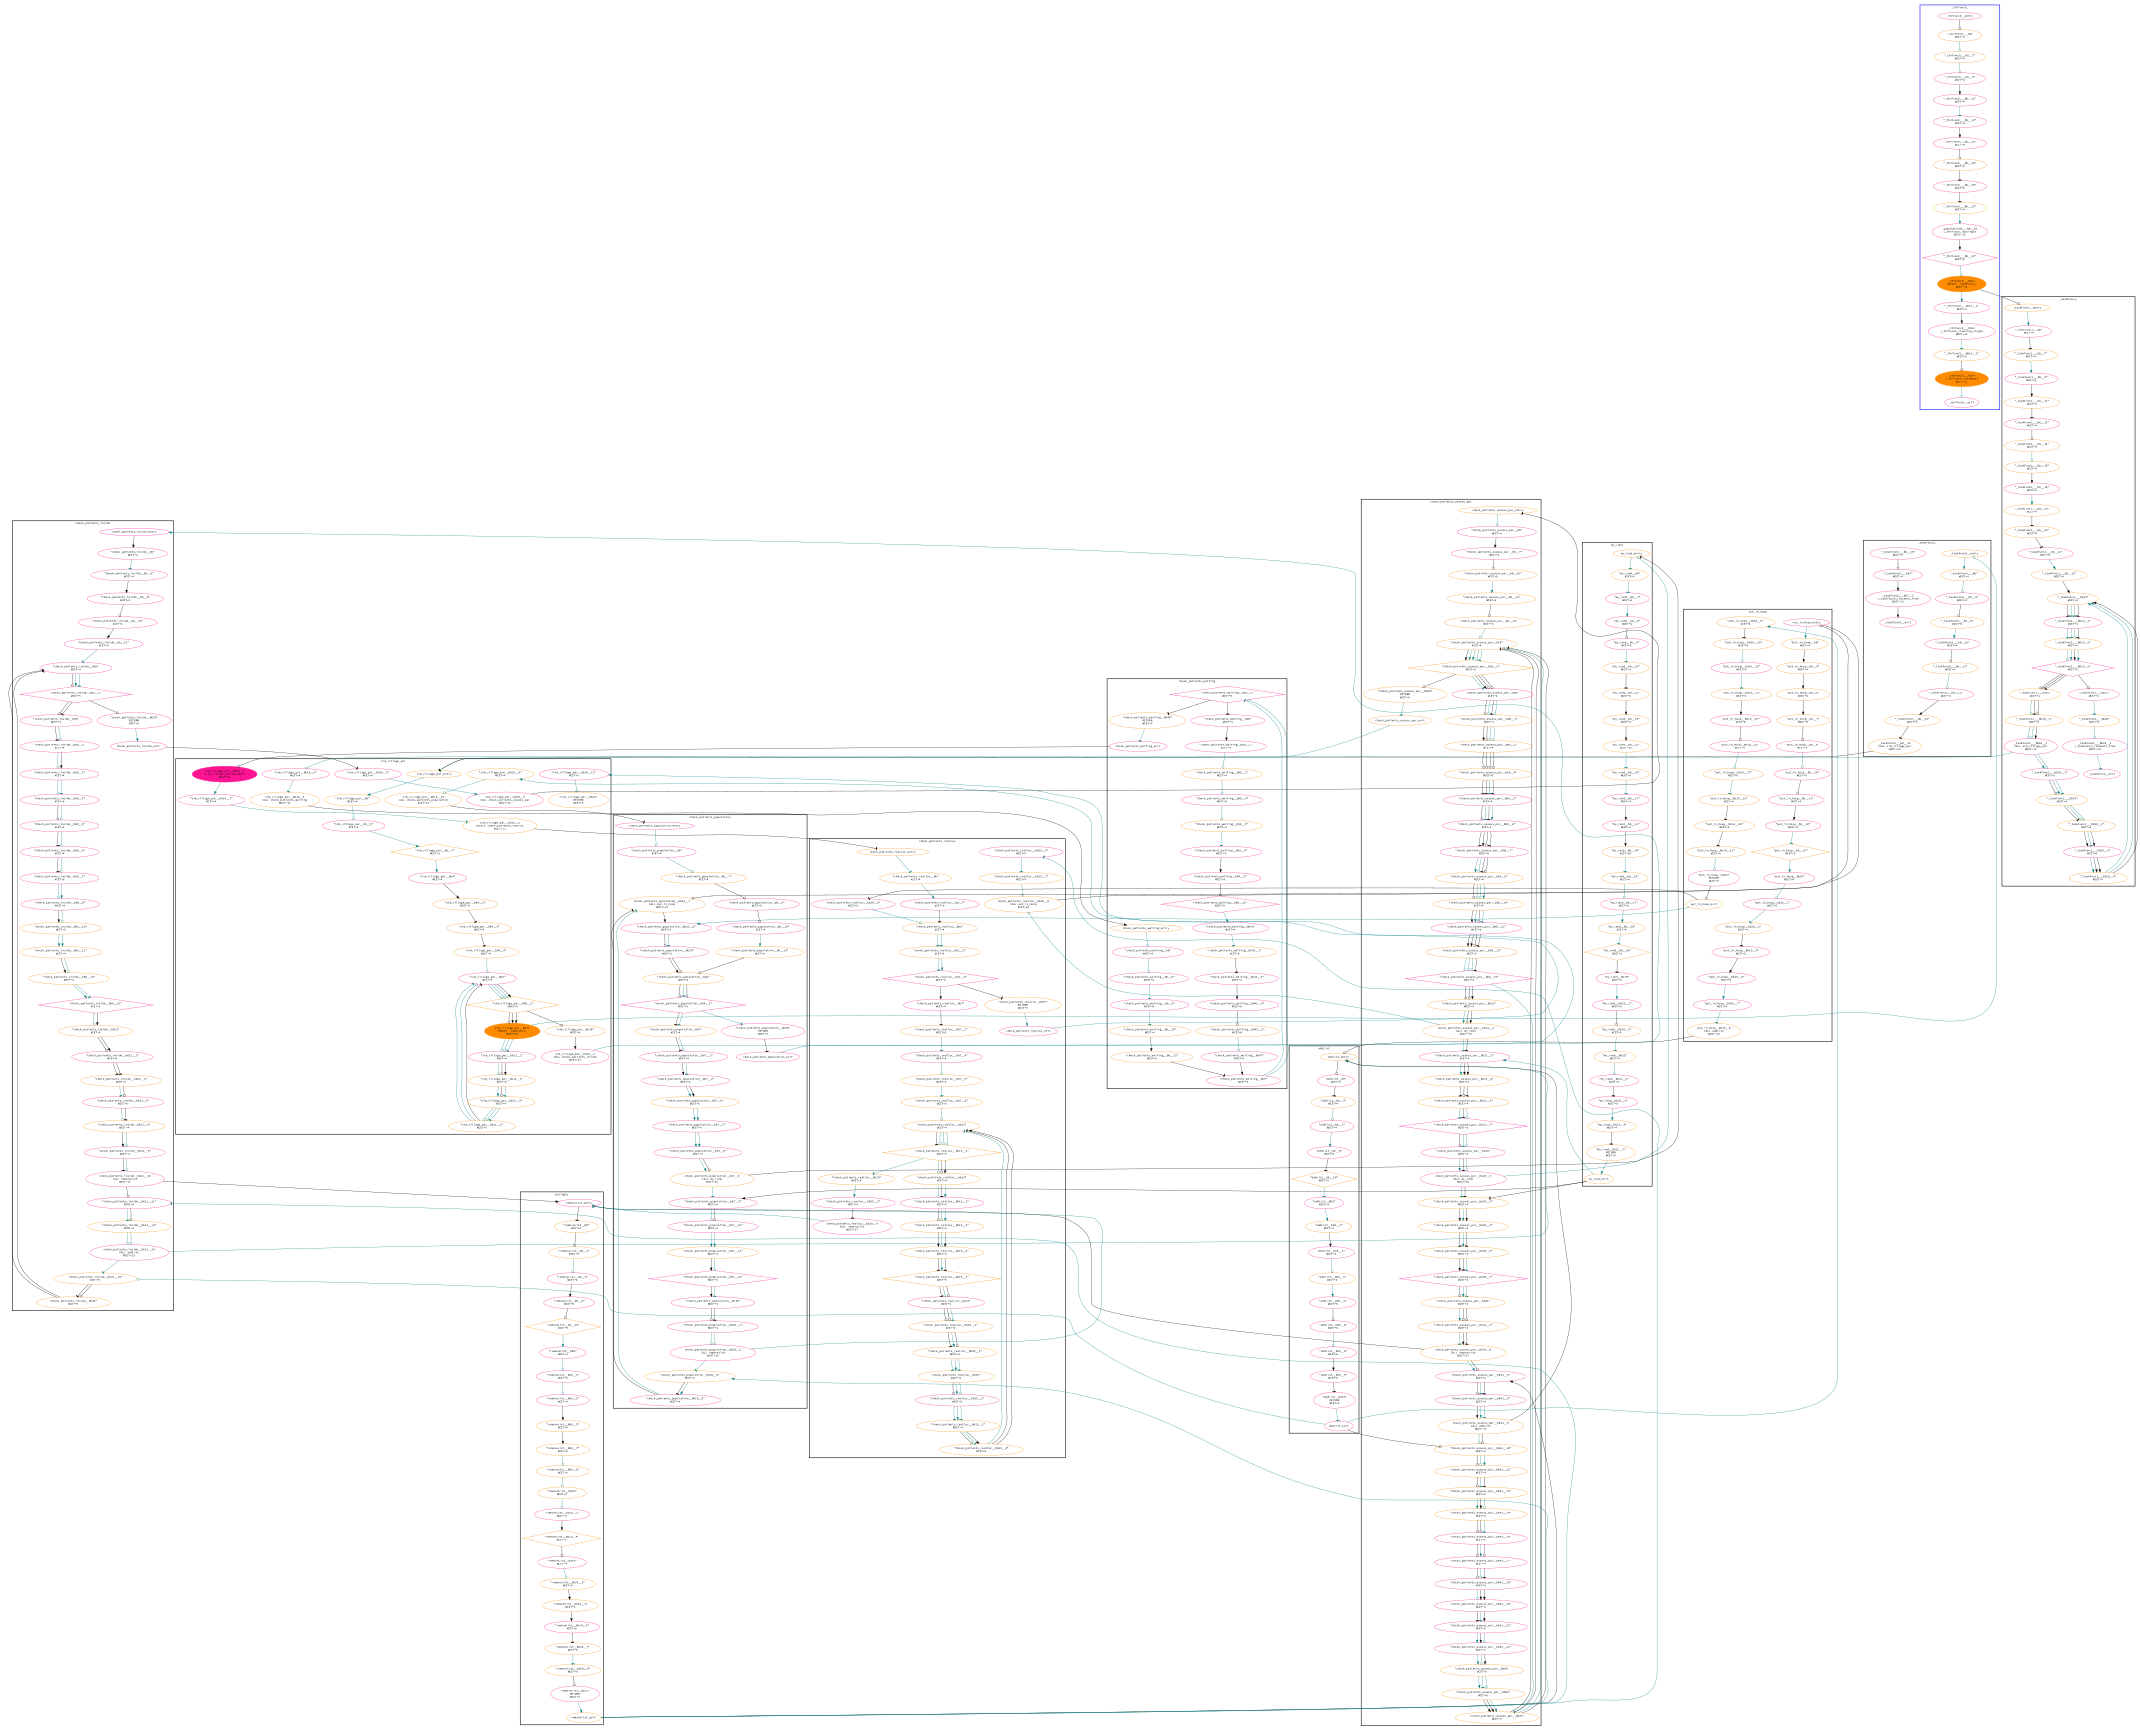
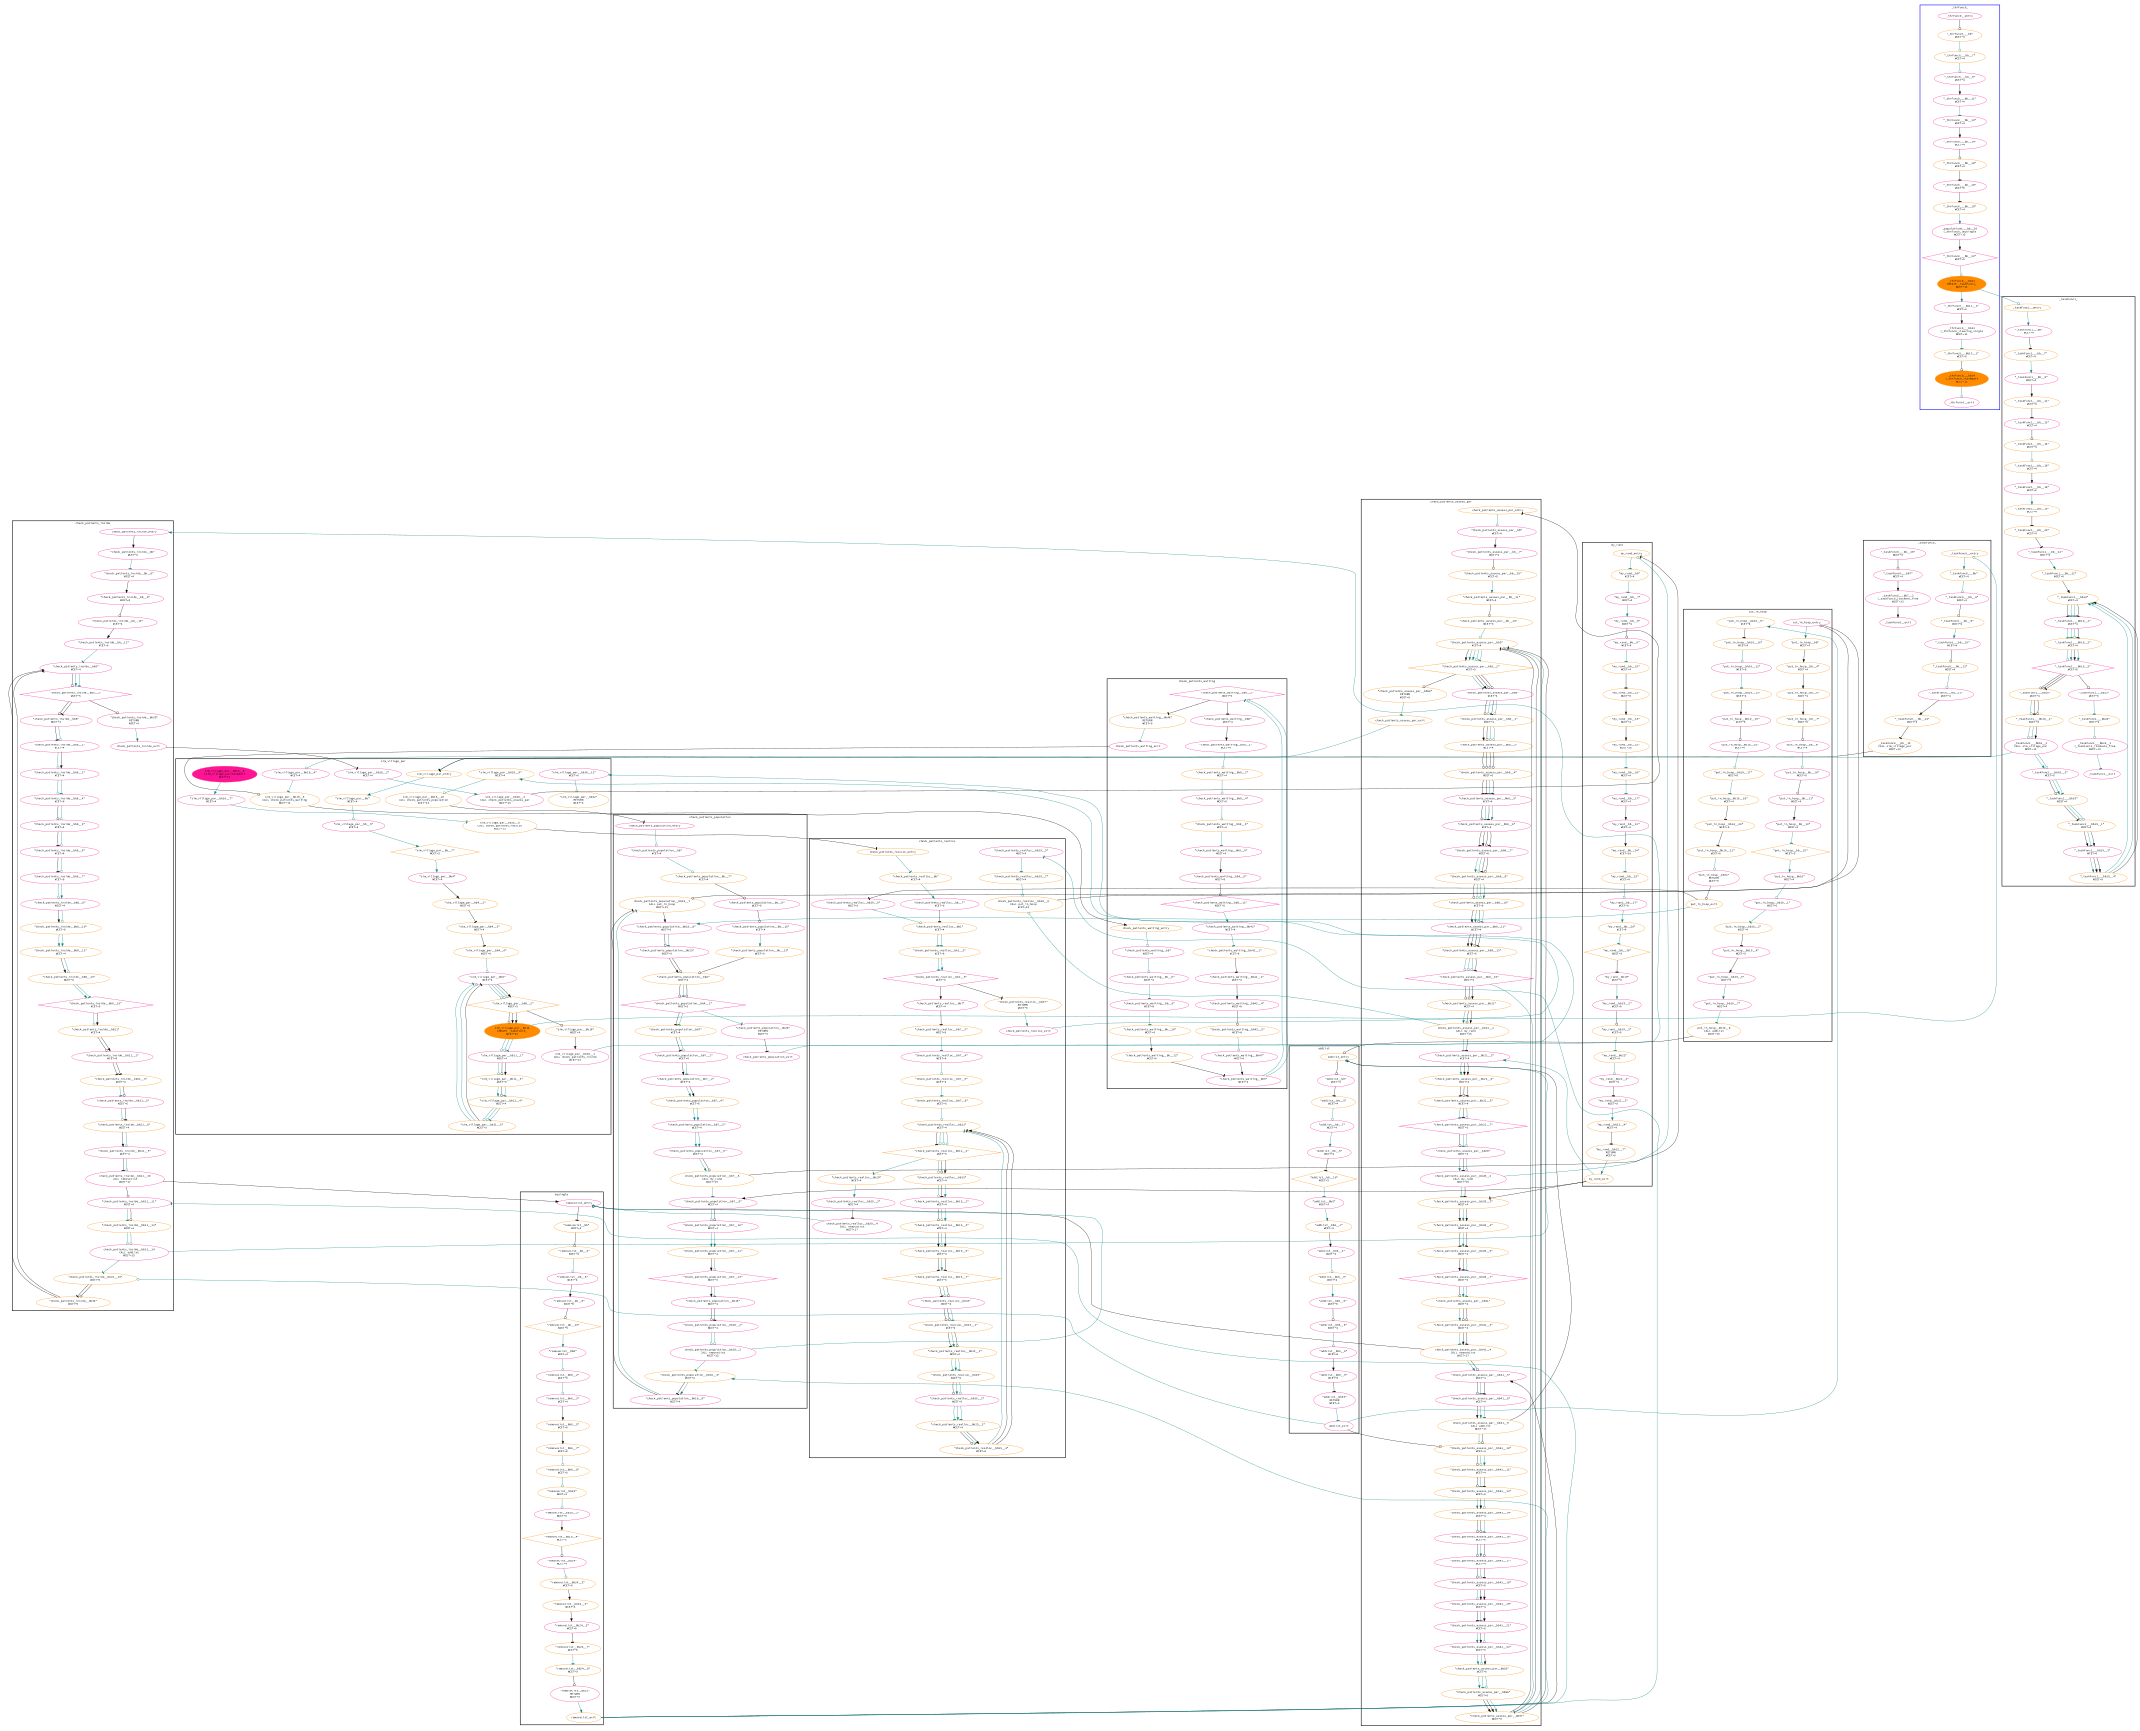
(1998, 296) -> (1998, 296)
(674, 749) -> (601, 750)
(500, 826) -> (500, 826)
